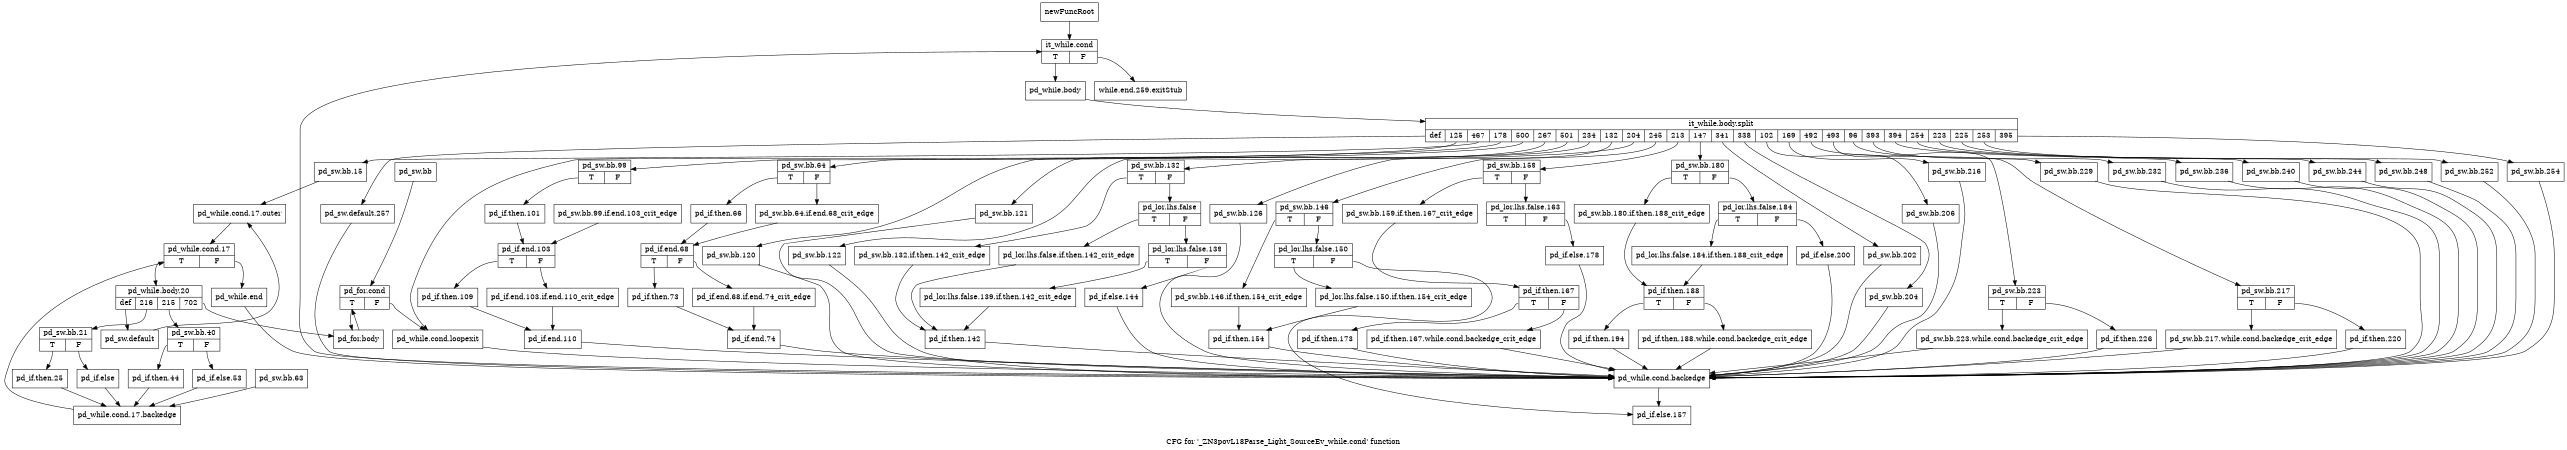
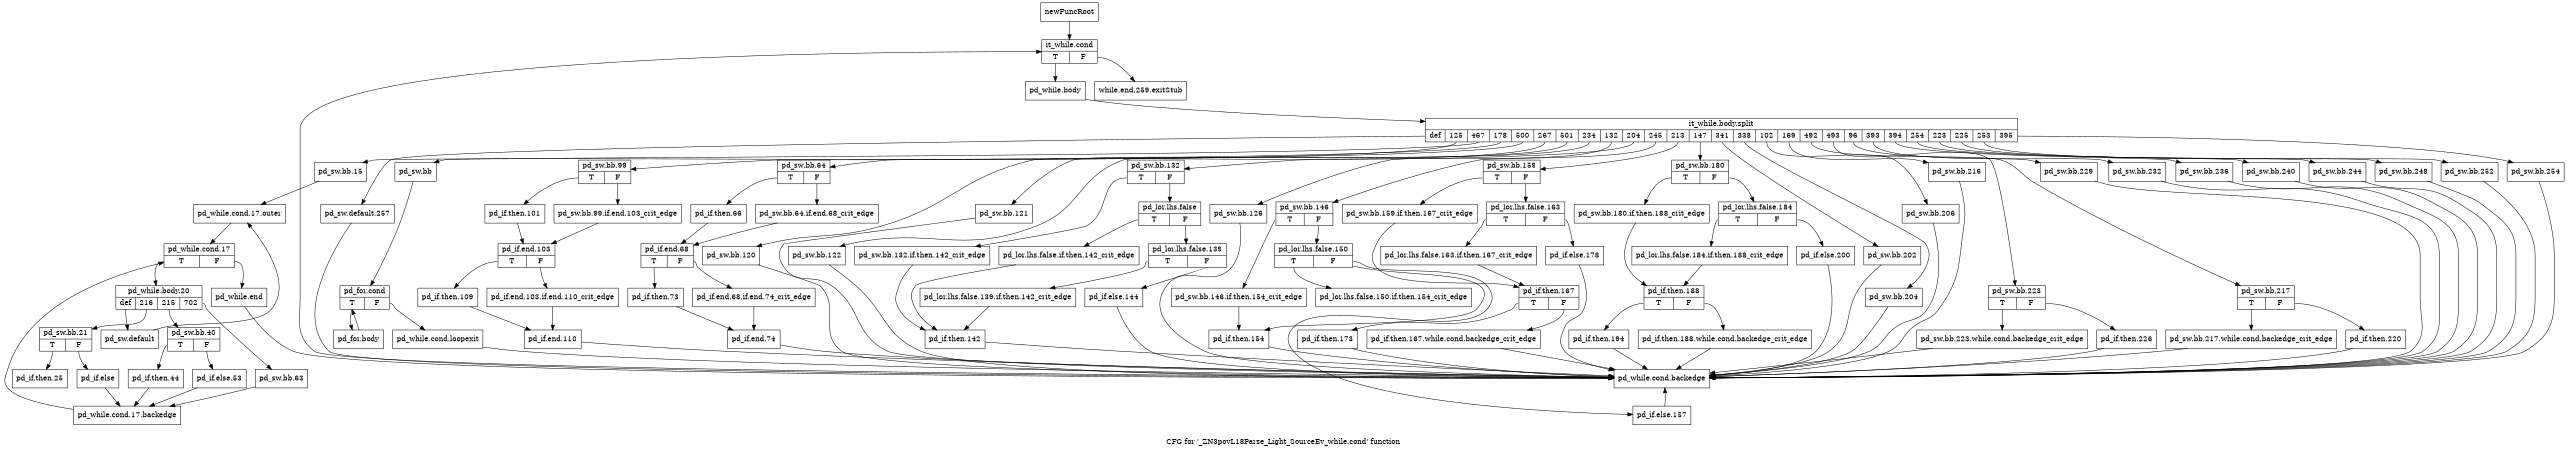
(885, 158) -> (948, 159)
none -> (618, 192)
none -> (1459, 256)
(1297, 322) -> (1452, 317)
(266, 327) -> (234, 336)
(1658, 395) -> (1665, 400)
(81, 396) -> none
